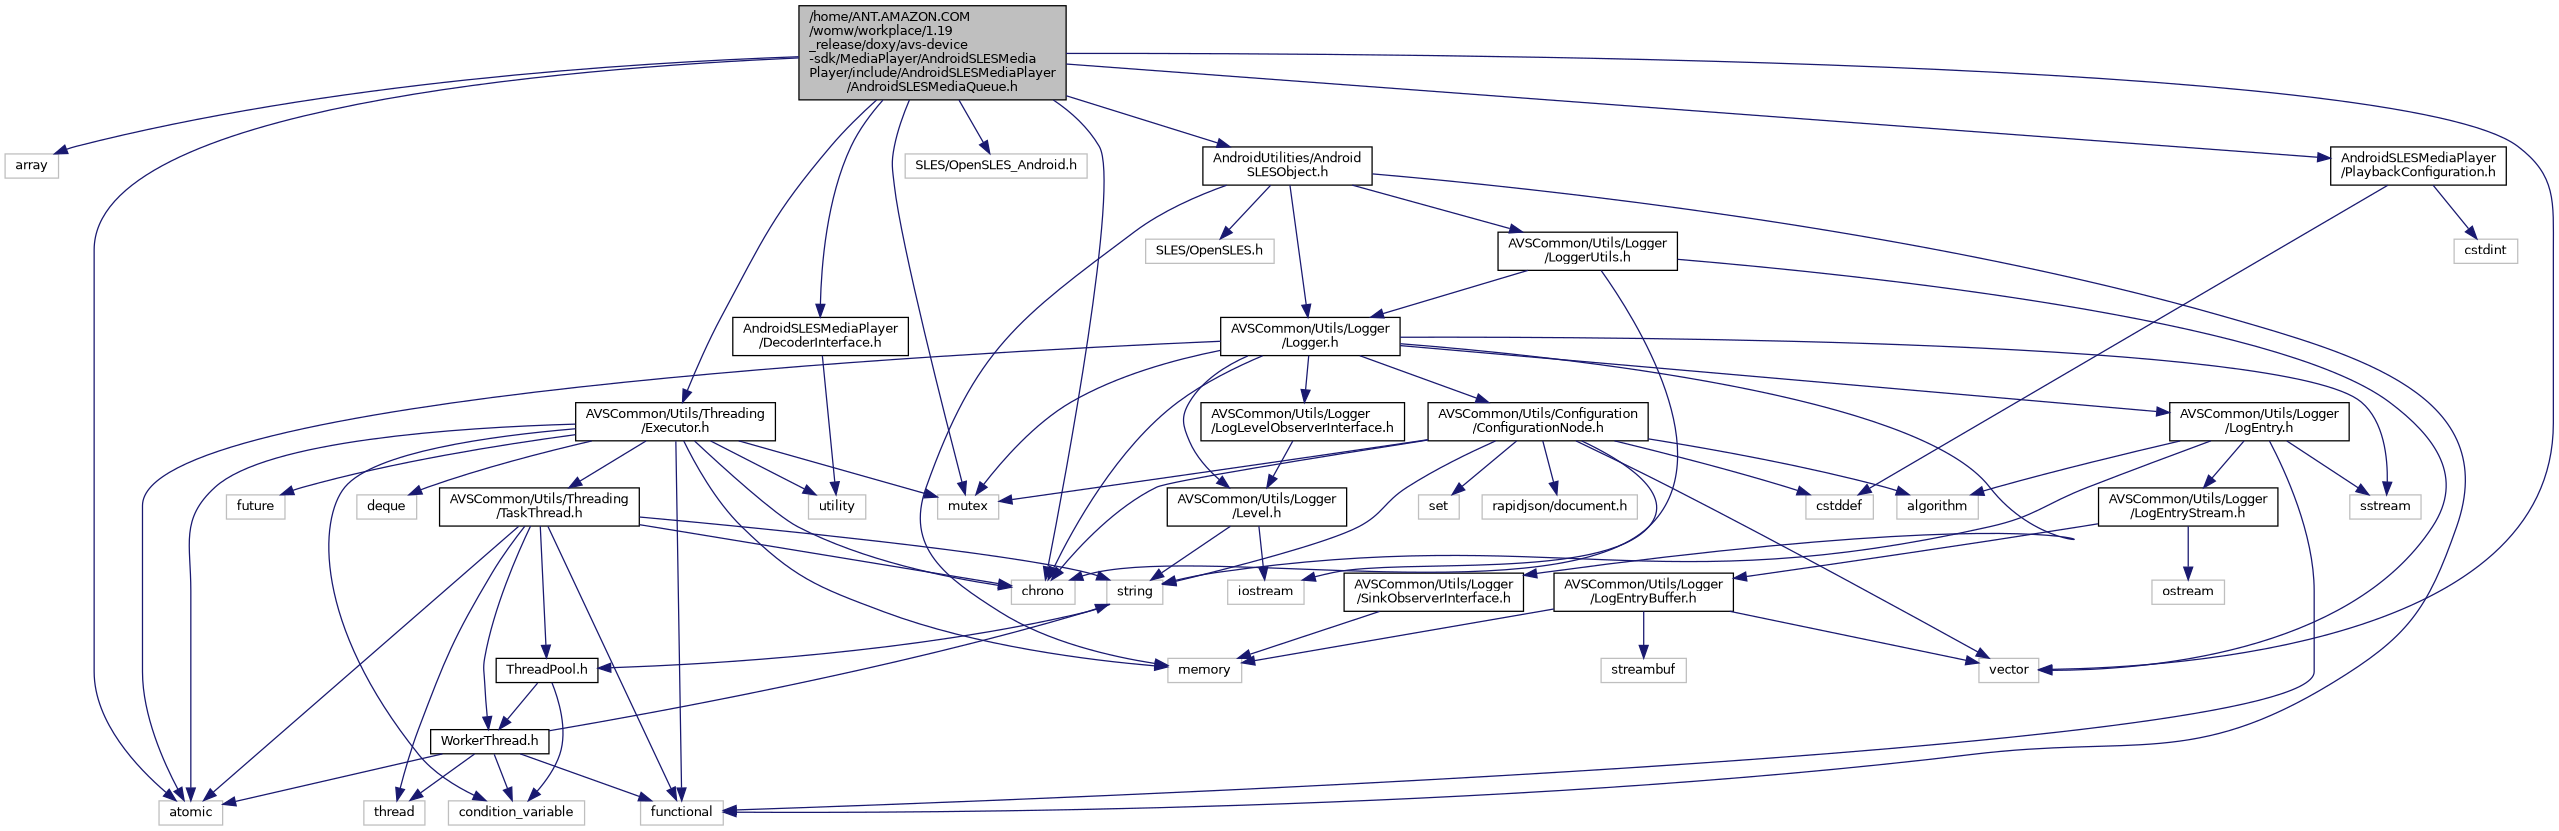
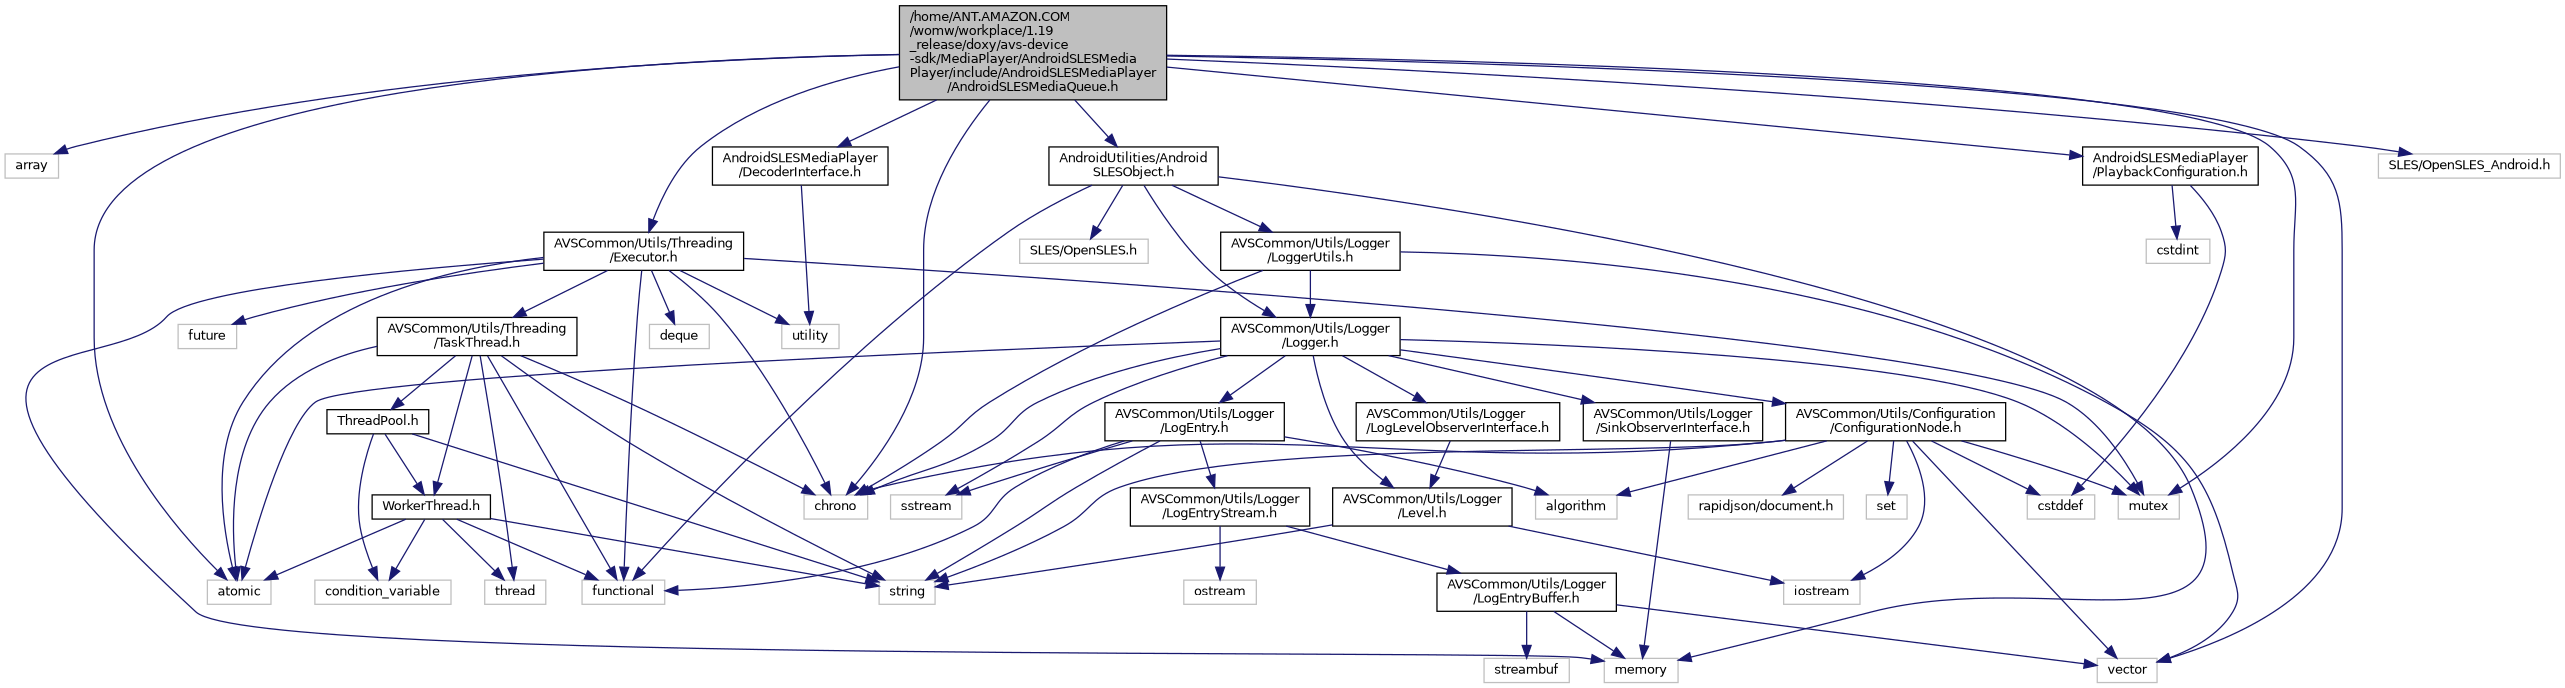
(329, 545) -> none
(862, 649) -> (639, 506)
